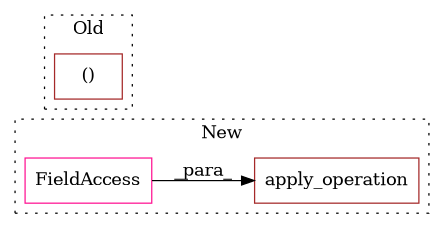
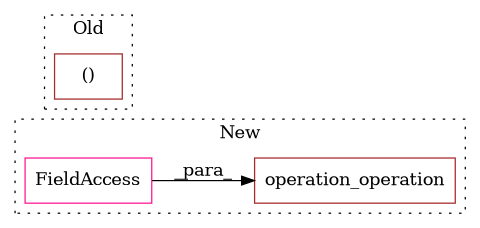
(337, 181) -> (355, 181)
